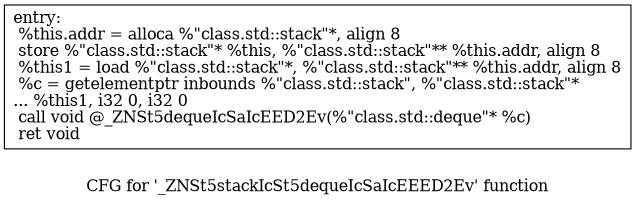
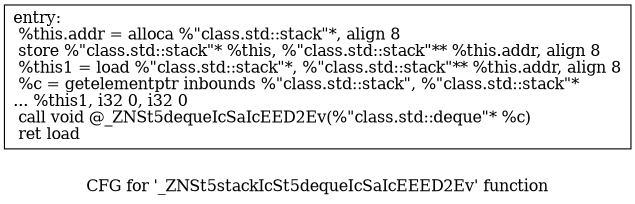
(47, 134) -> (47, 134)
